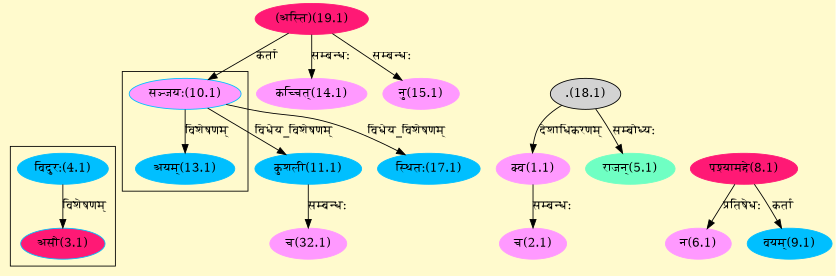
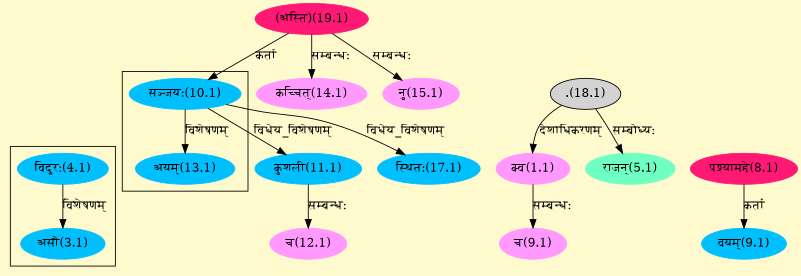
(185, 94) -> (185, 94)
(63, 244) -> (63, 244)
(308, 244) -> (308, 244)
(533, 244) -> (533, 244)
(698, 244) -> none
